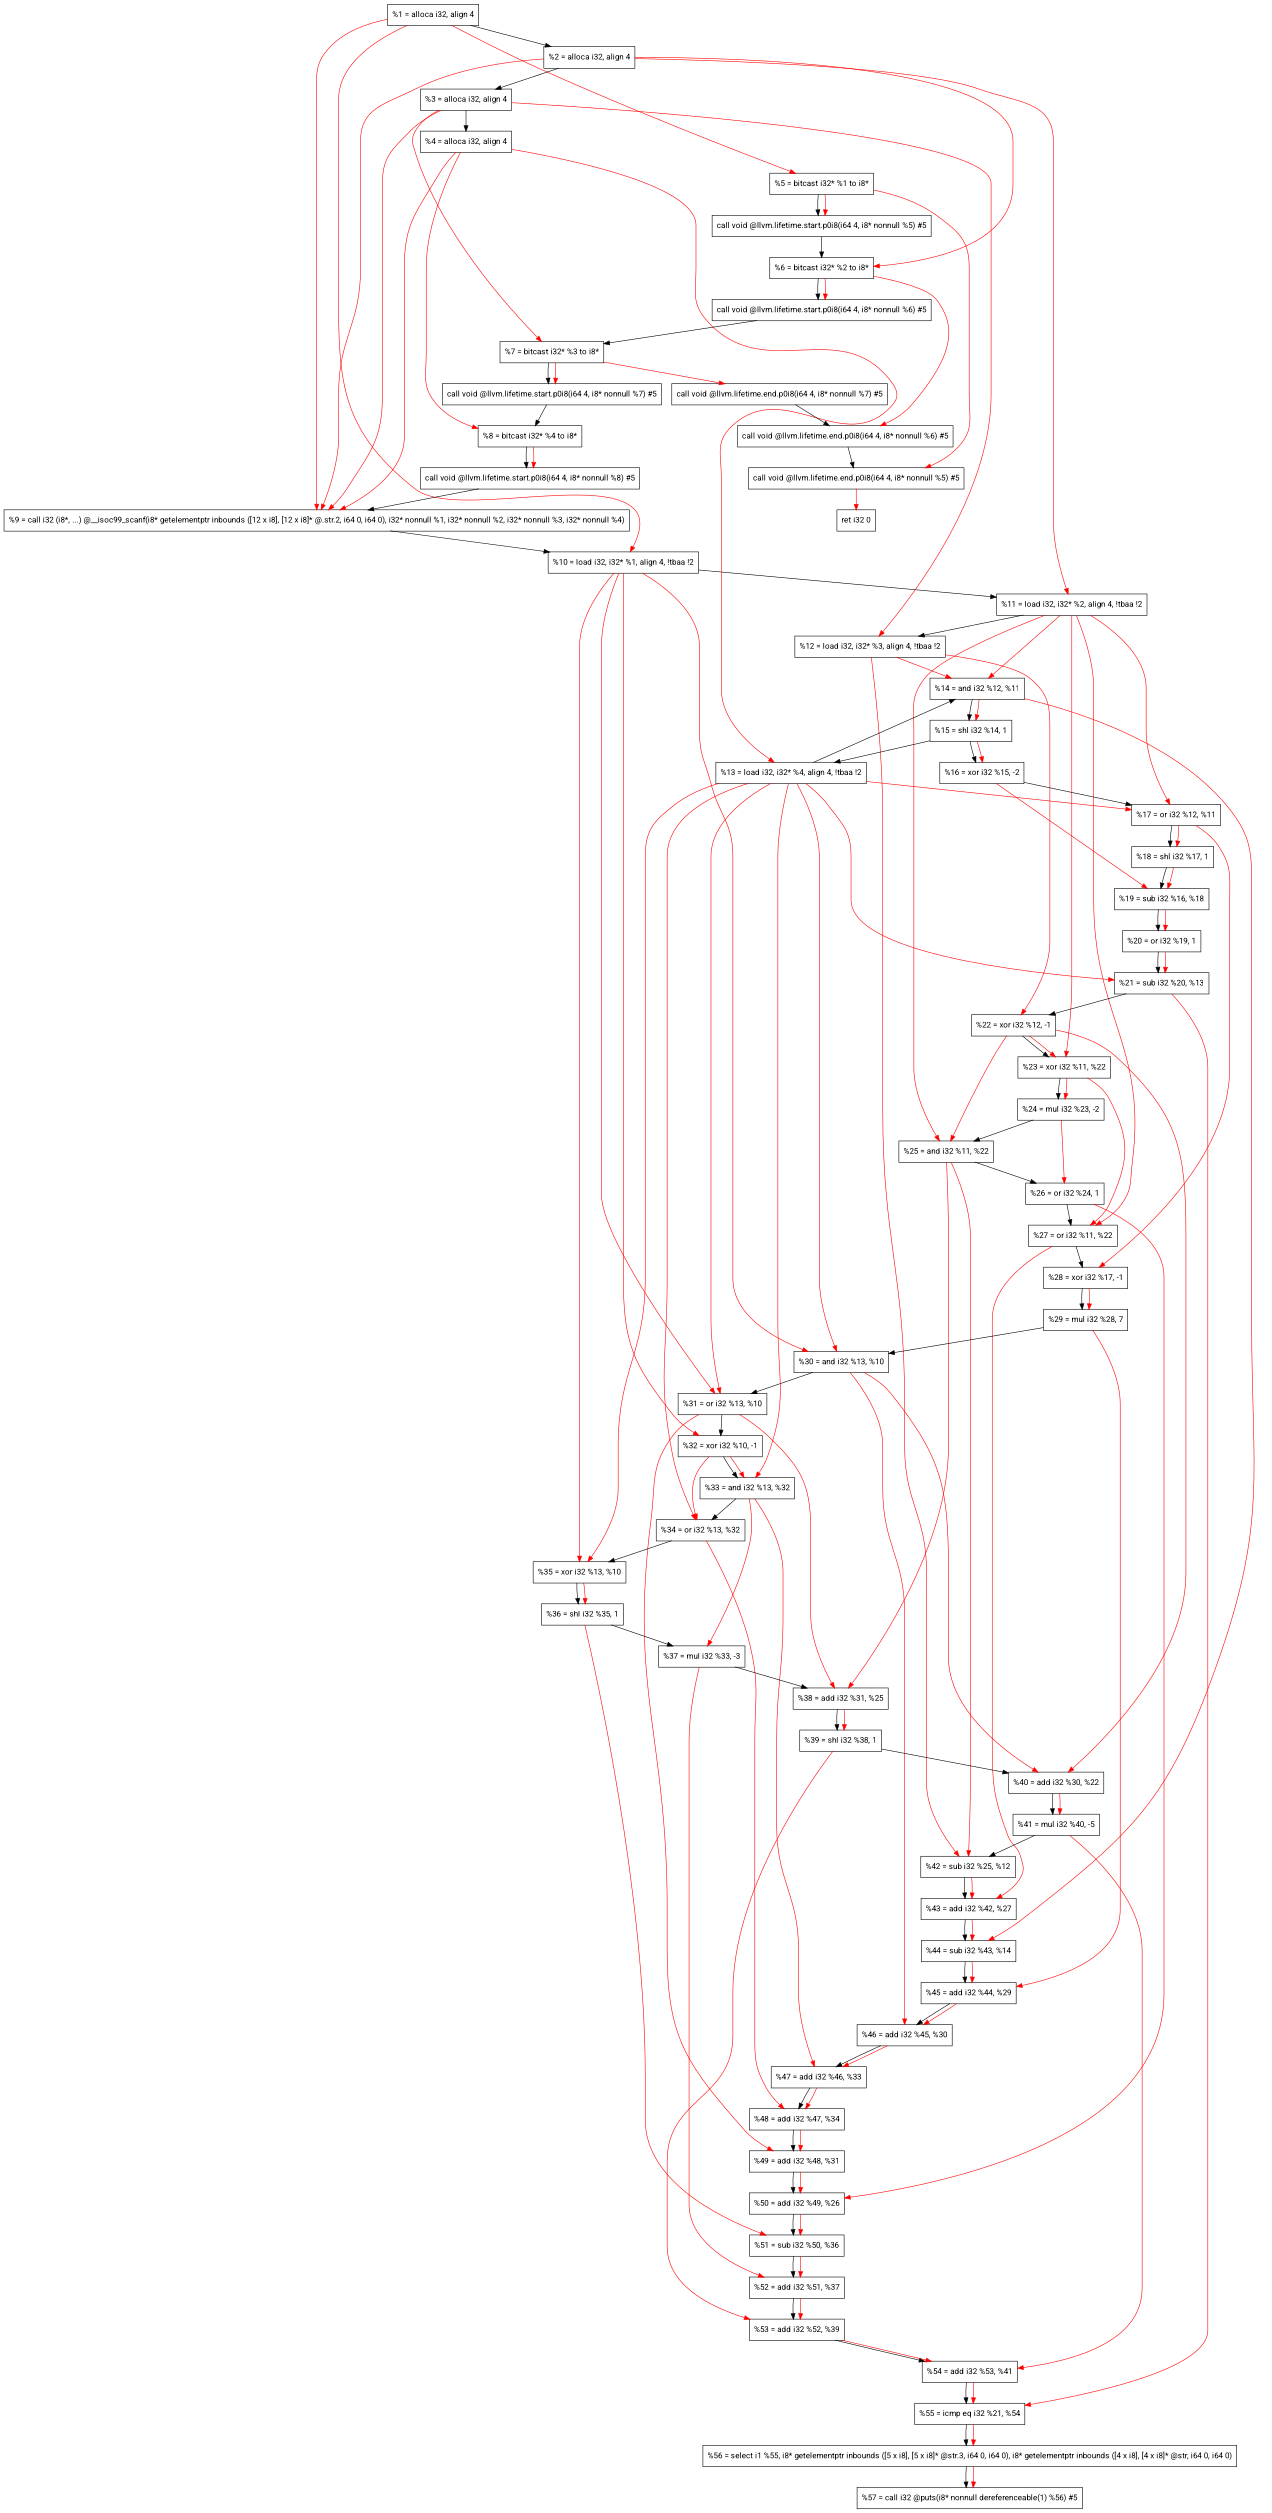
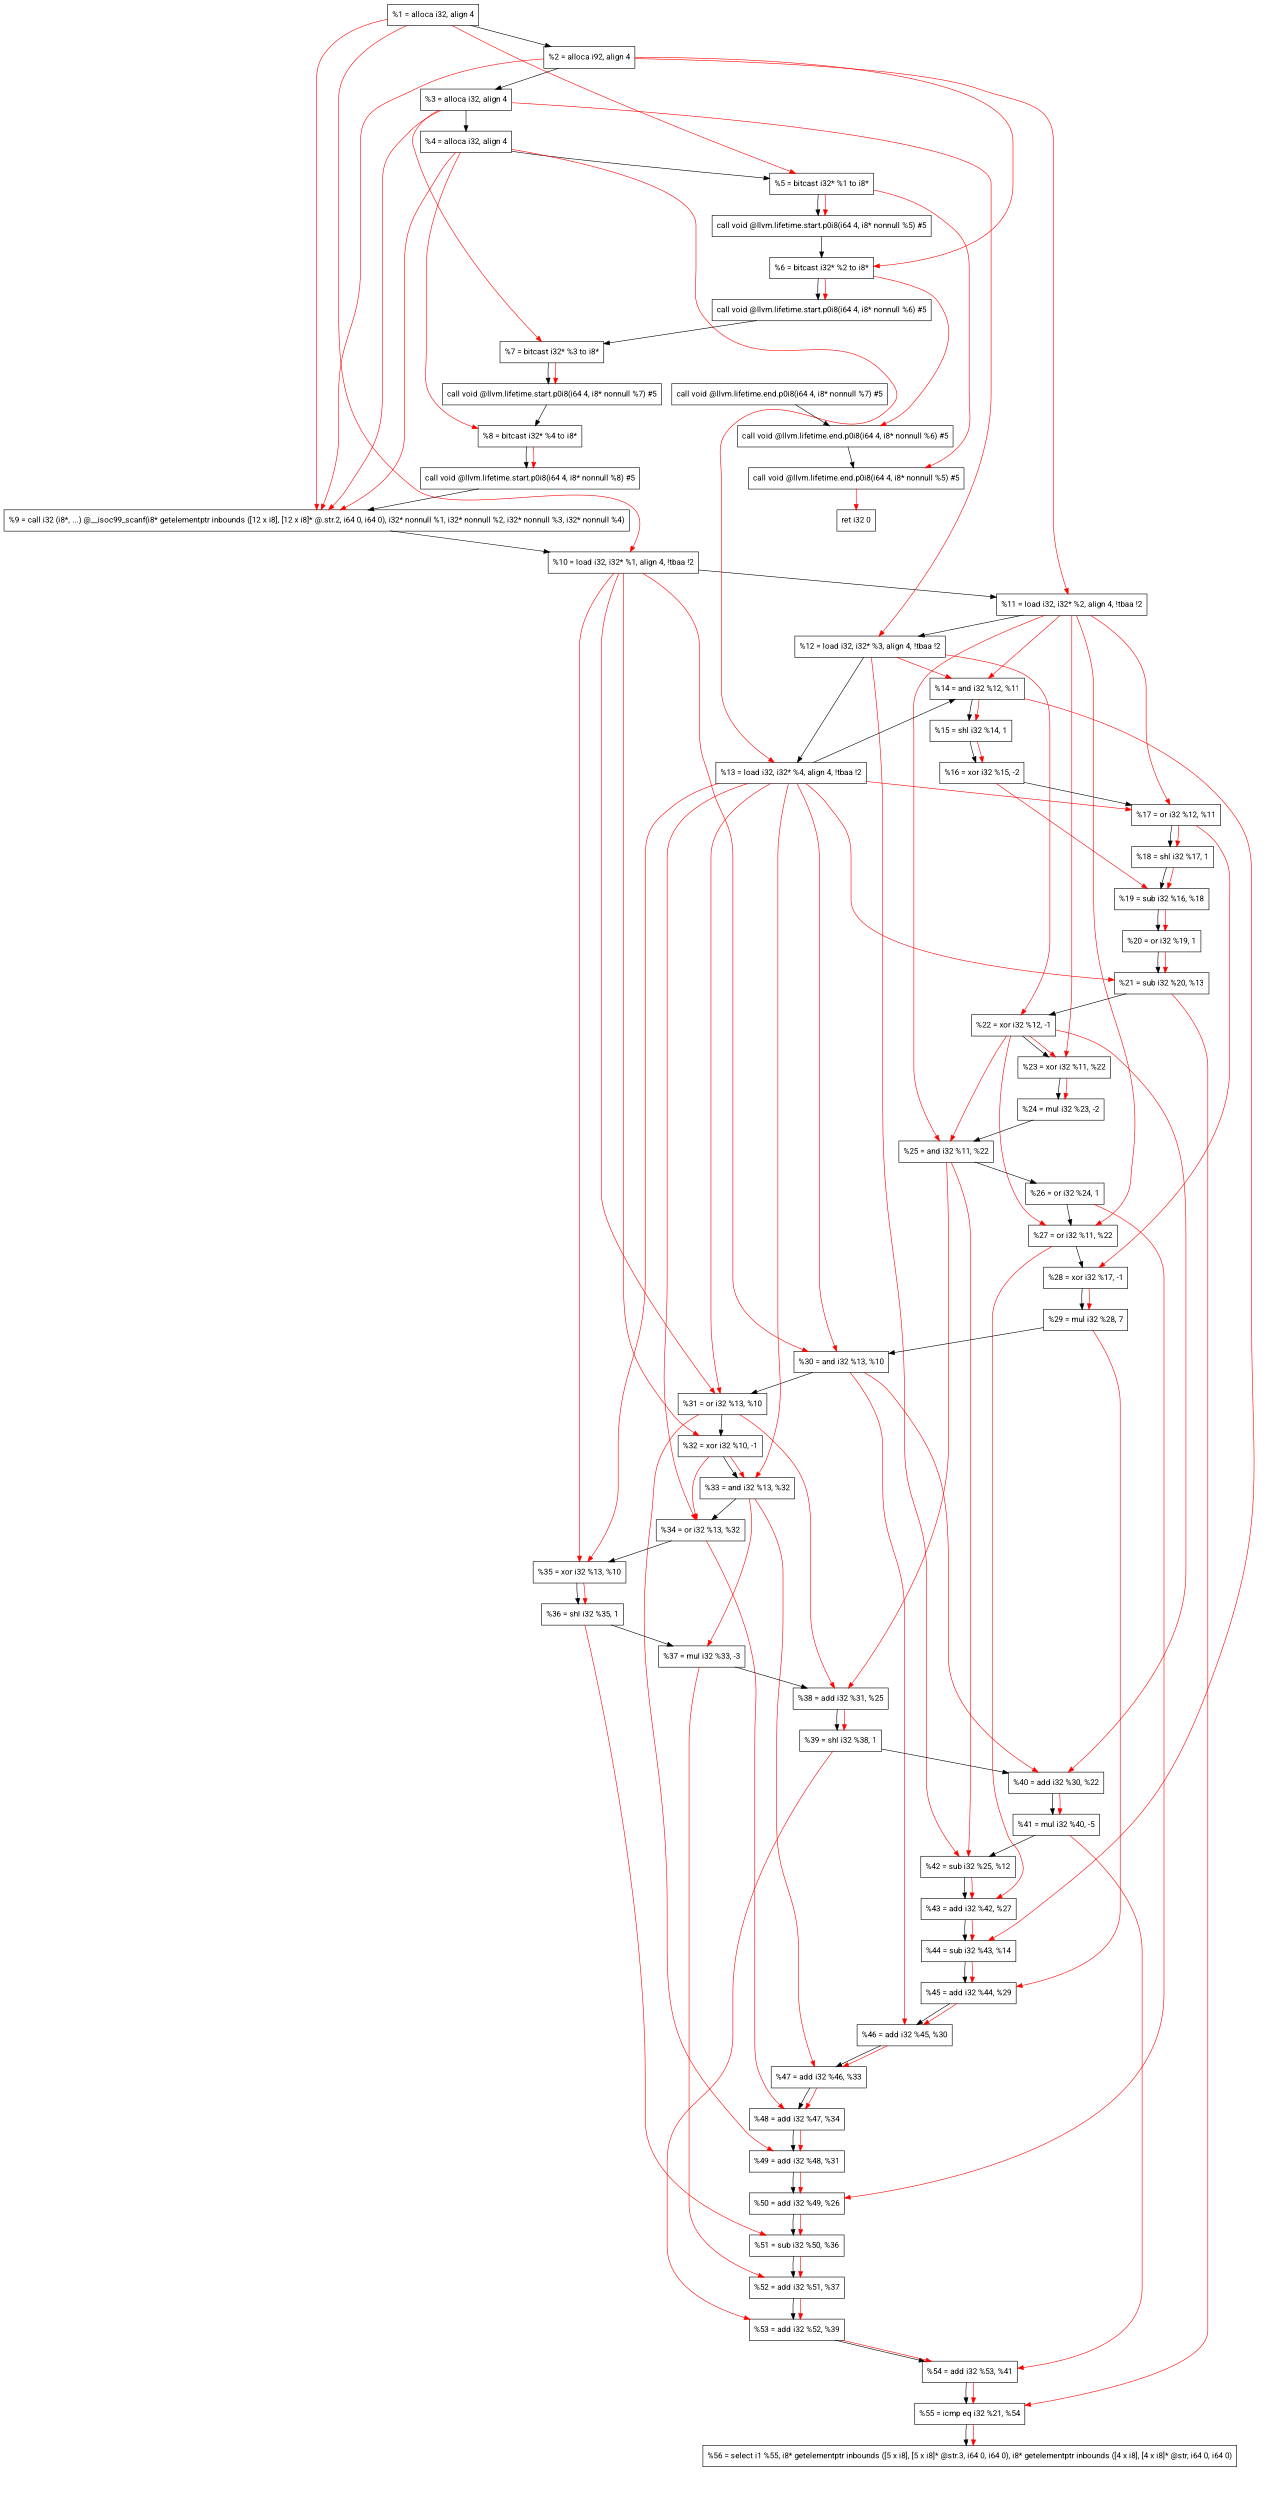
(589, 57) -> (589, 57)
none -> (638, 166)
(661, 372) -> none
(885, 751) -> (832, 707)
(1125, 1148) -> (1001, 1140)
(1063, 1149) -> none
(970, 2498) -> none
